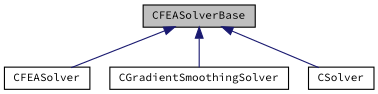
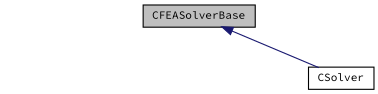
(47, 78) -> none
(199, 78) -> none
